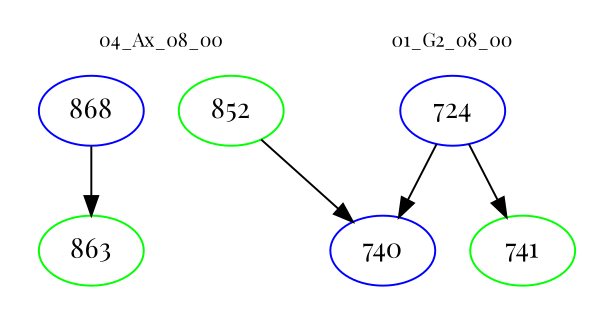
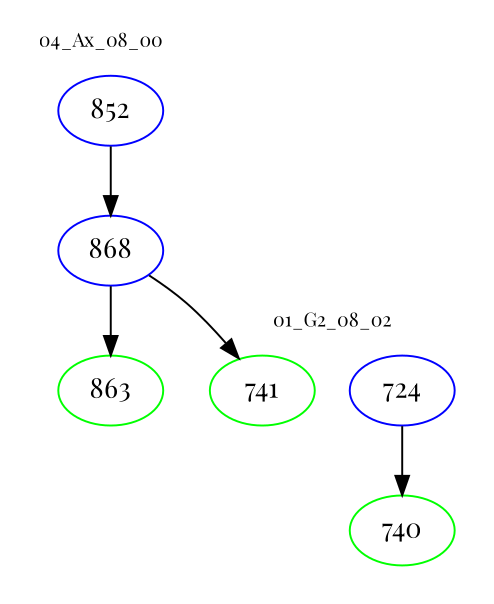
(453, 42) -> (332, 322)
(231, 111) -> (111, 111)
(286, 162) -> (111, 171)
(483, 172) -> (207, 322)
(383, 251) -> (402, 530)
